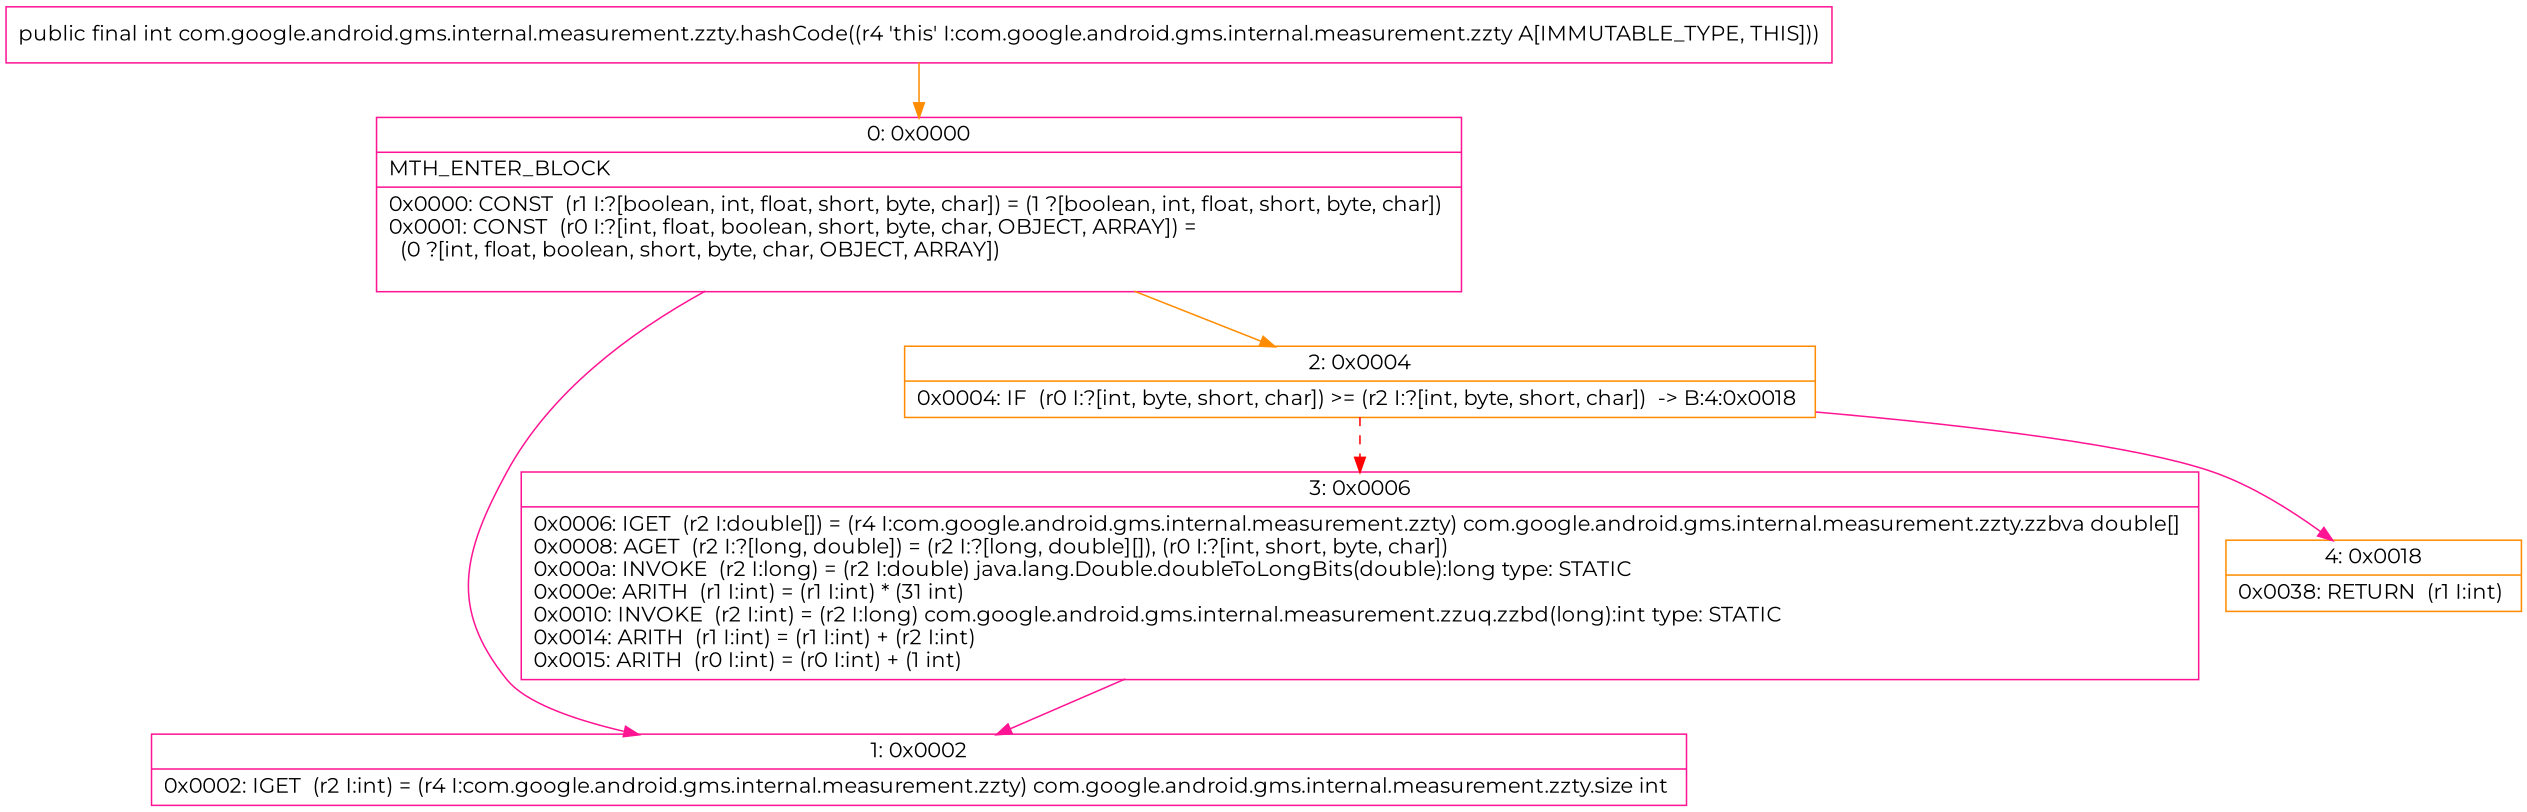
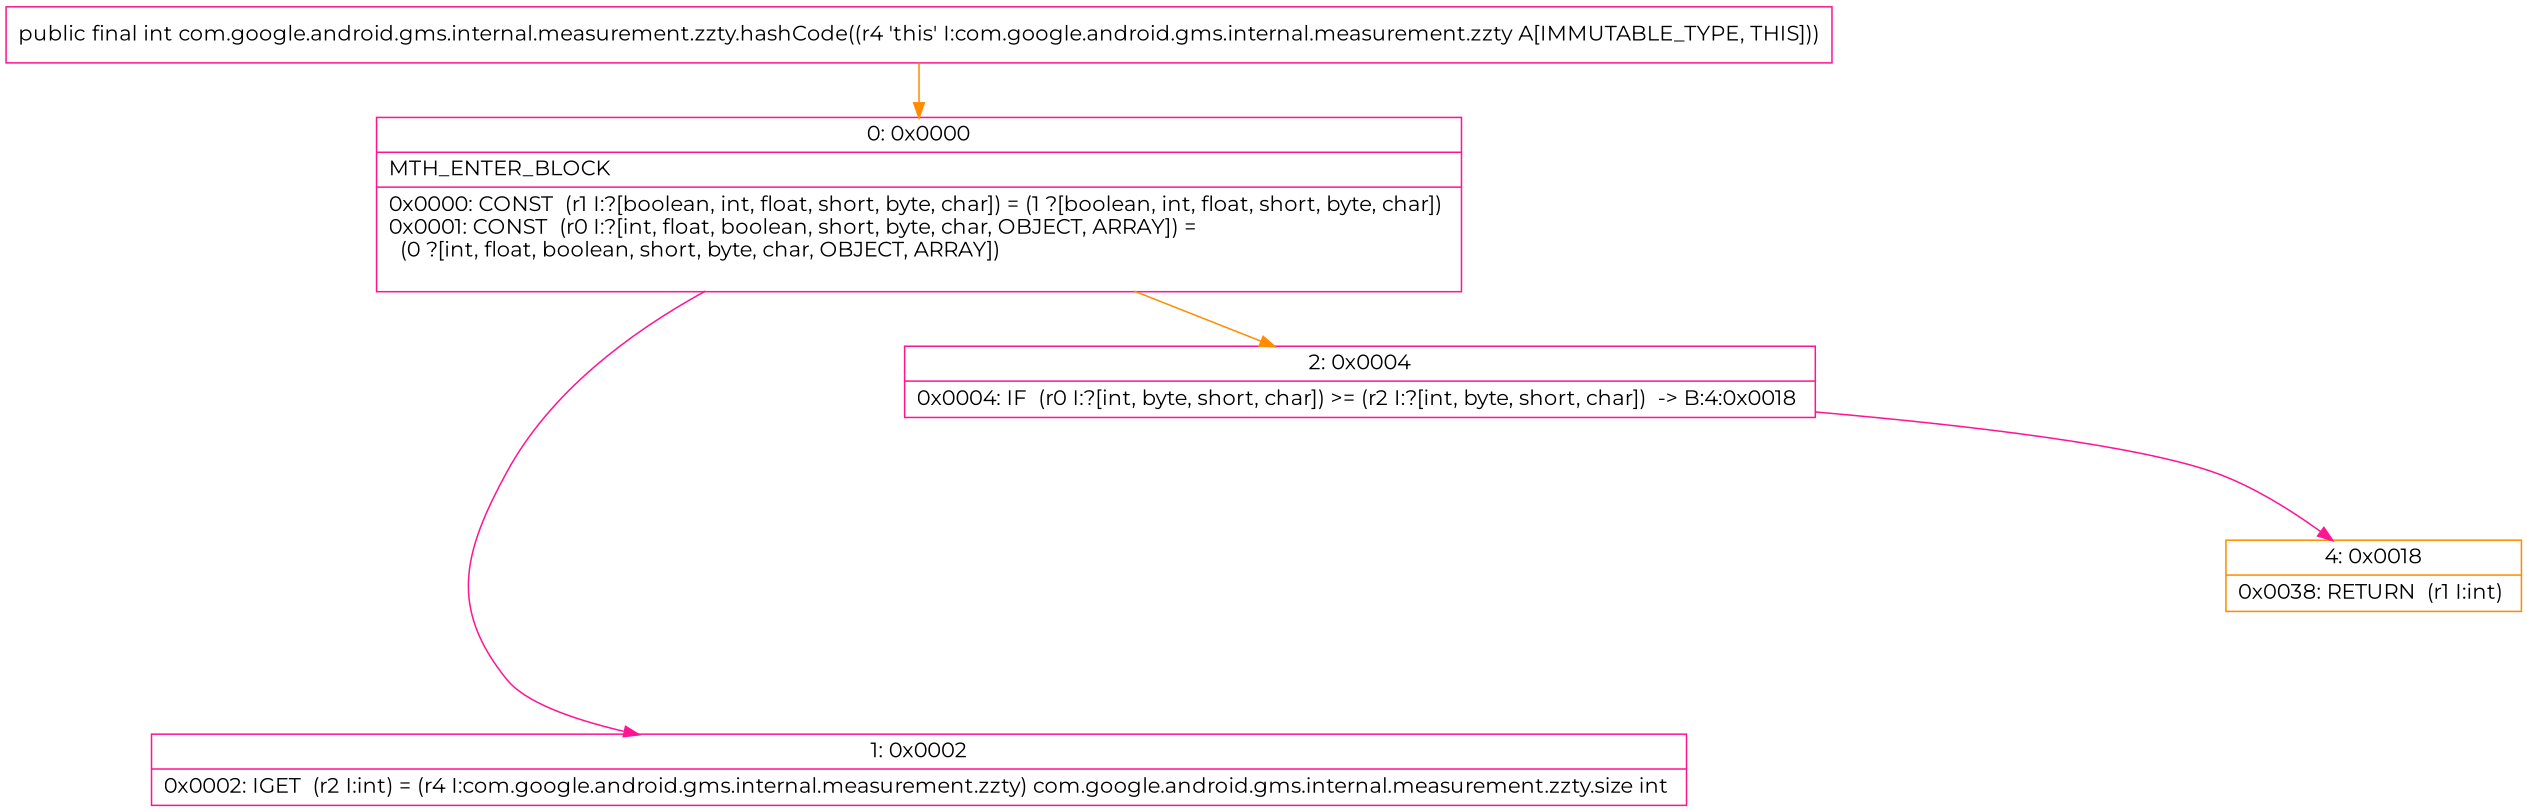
(1360, 382) -> (1360, 382)
(1360, 576) -> none
